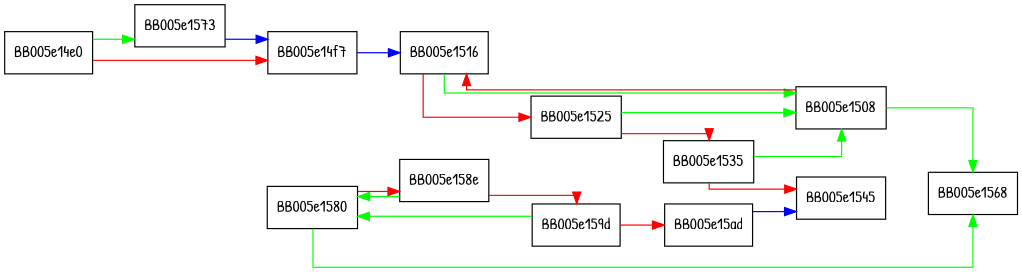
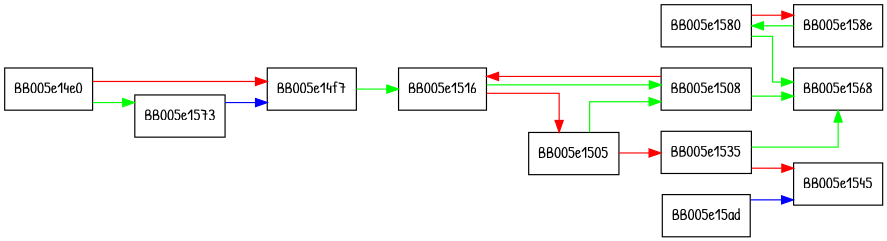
(373, 53) -> (372, 89)
(576, 117) -> (574, 154)
(806, 156) -> (807, 147)
(576, 225) -> none
